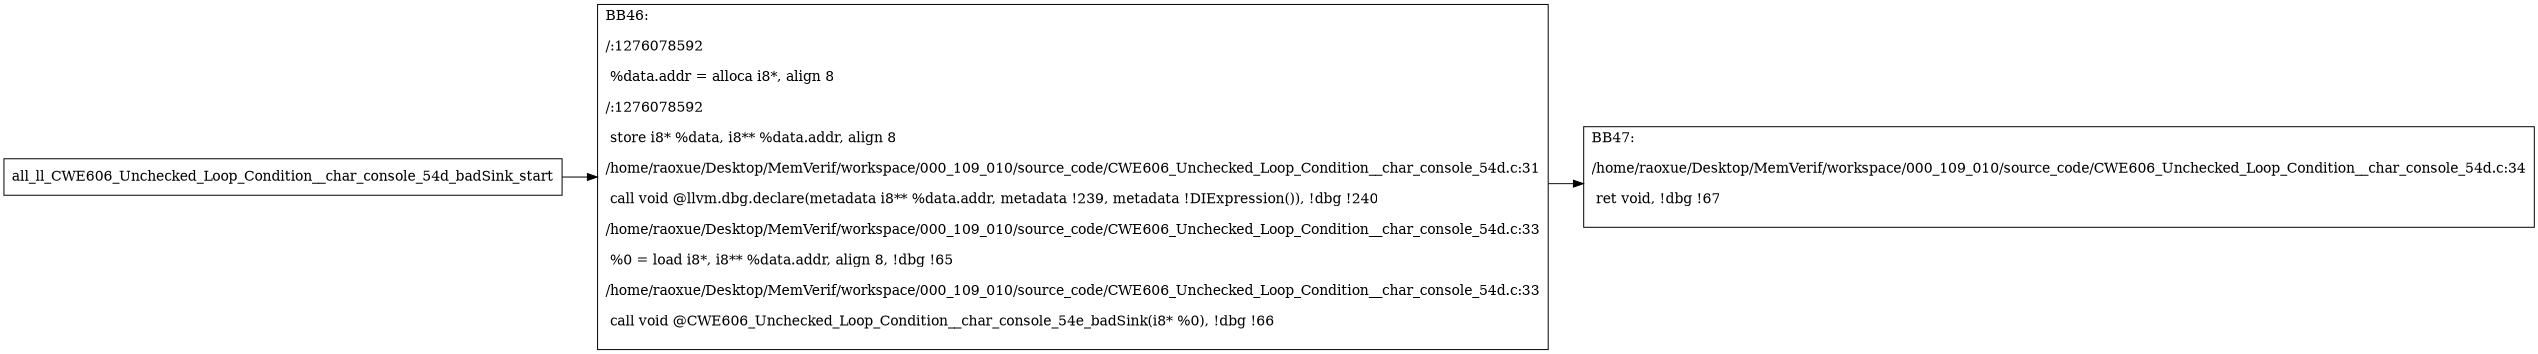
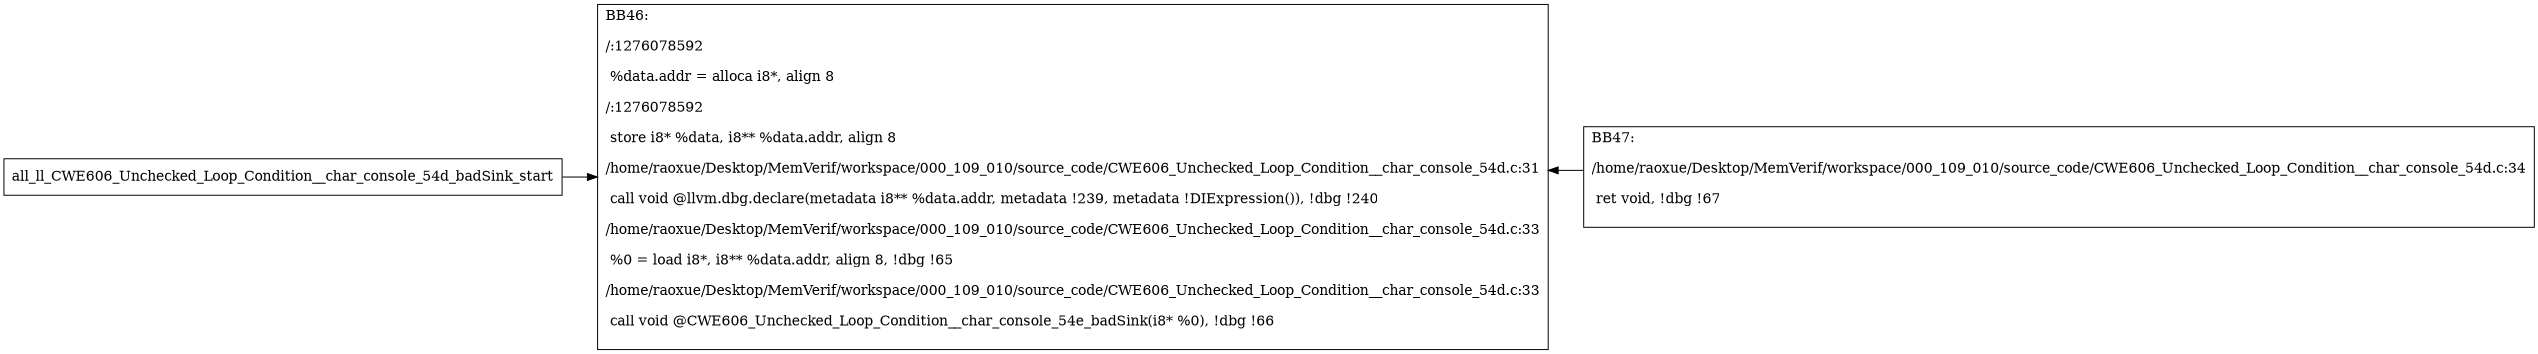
(1561, 184) -> (1571, 170)
